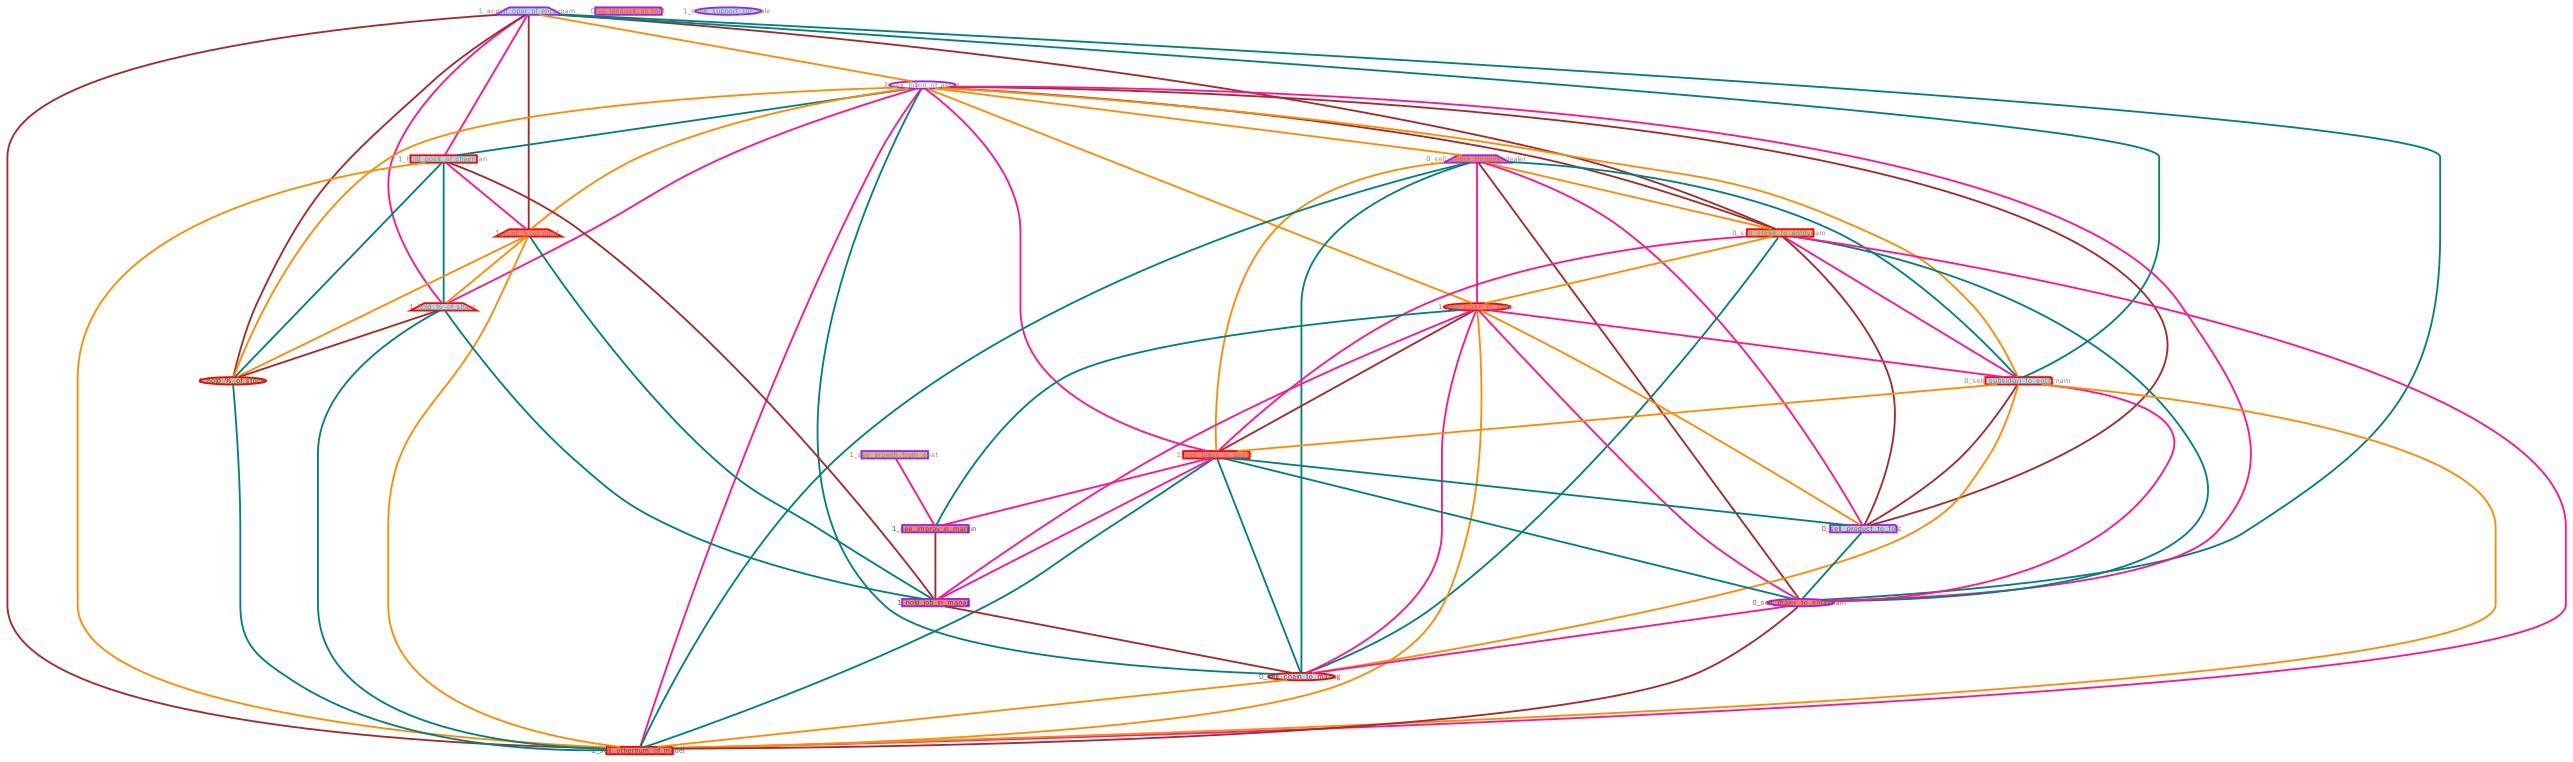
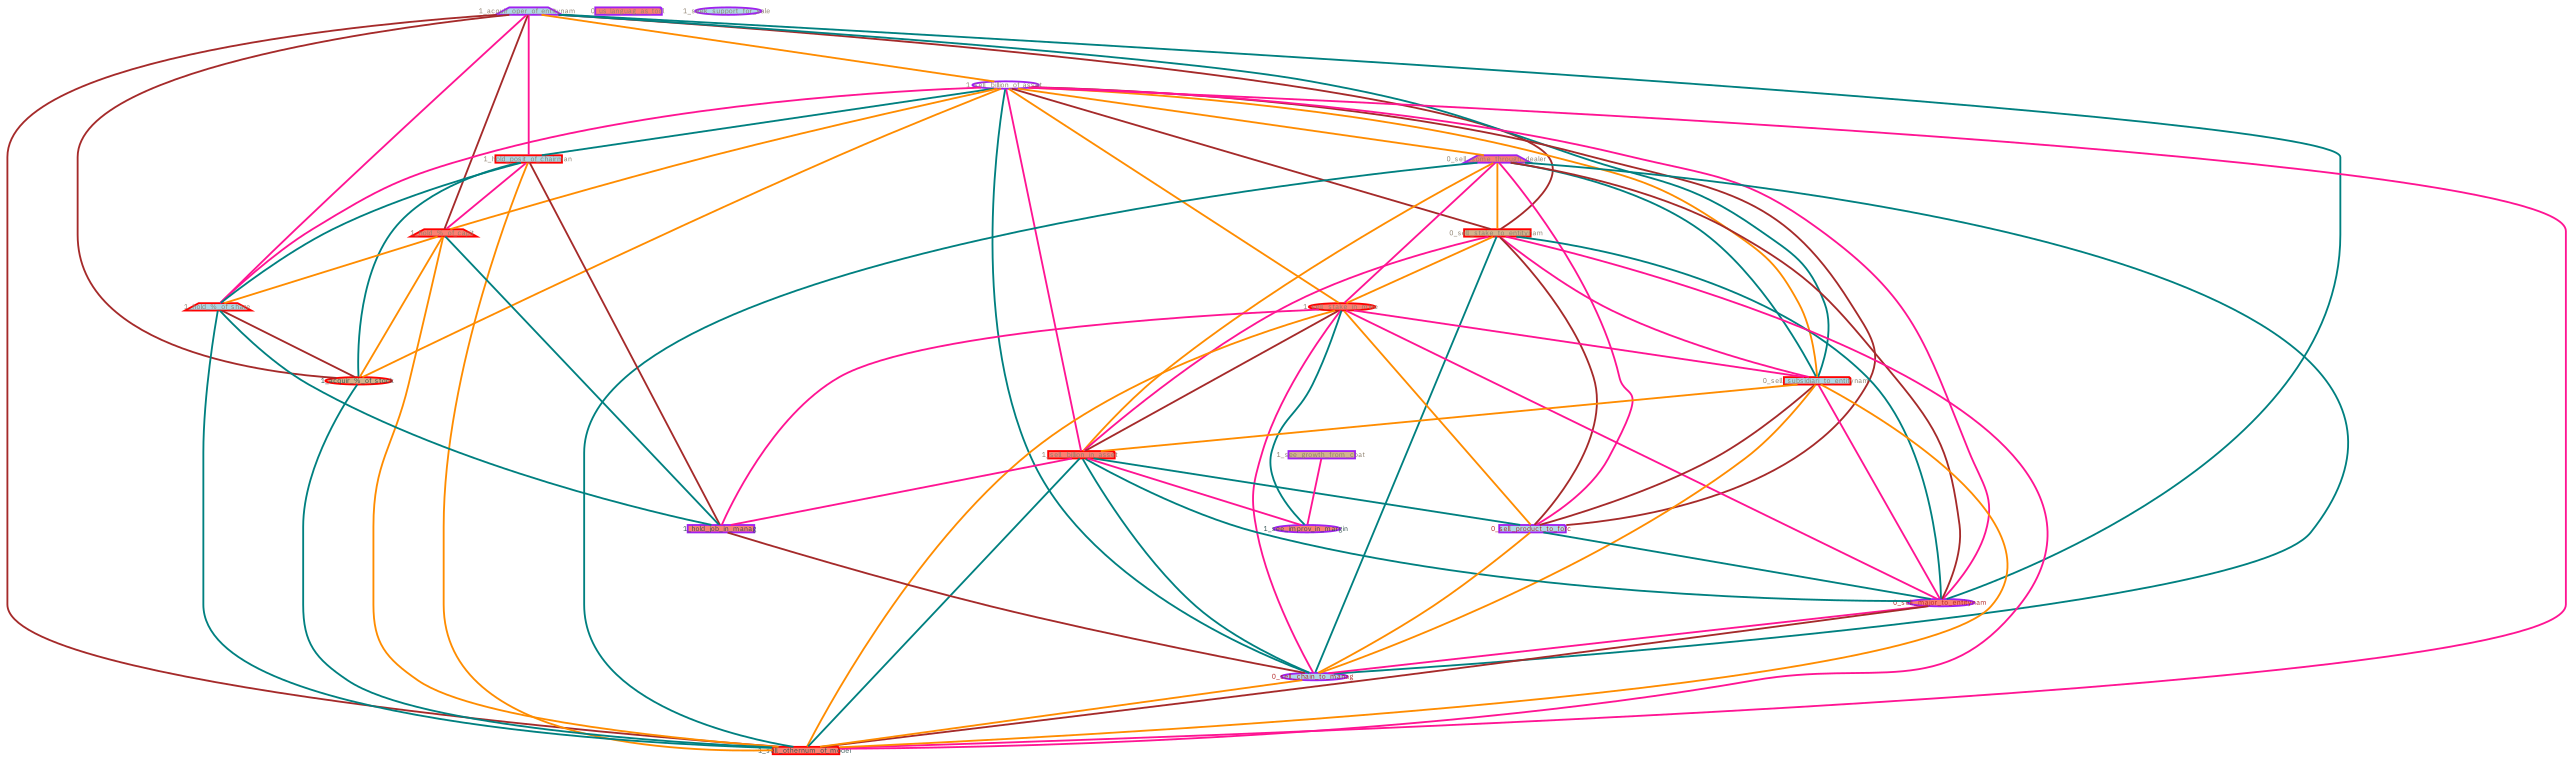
(922, 85) -> (1006, 85)
(233, 381) -> (359, 381)
(935, 529) -> (1307, 529)
(935, 566) -> none
none -> (1428, 609)
(1301, 677) -> (1314, 677)
